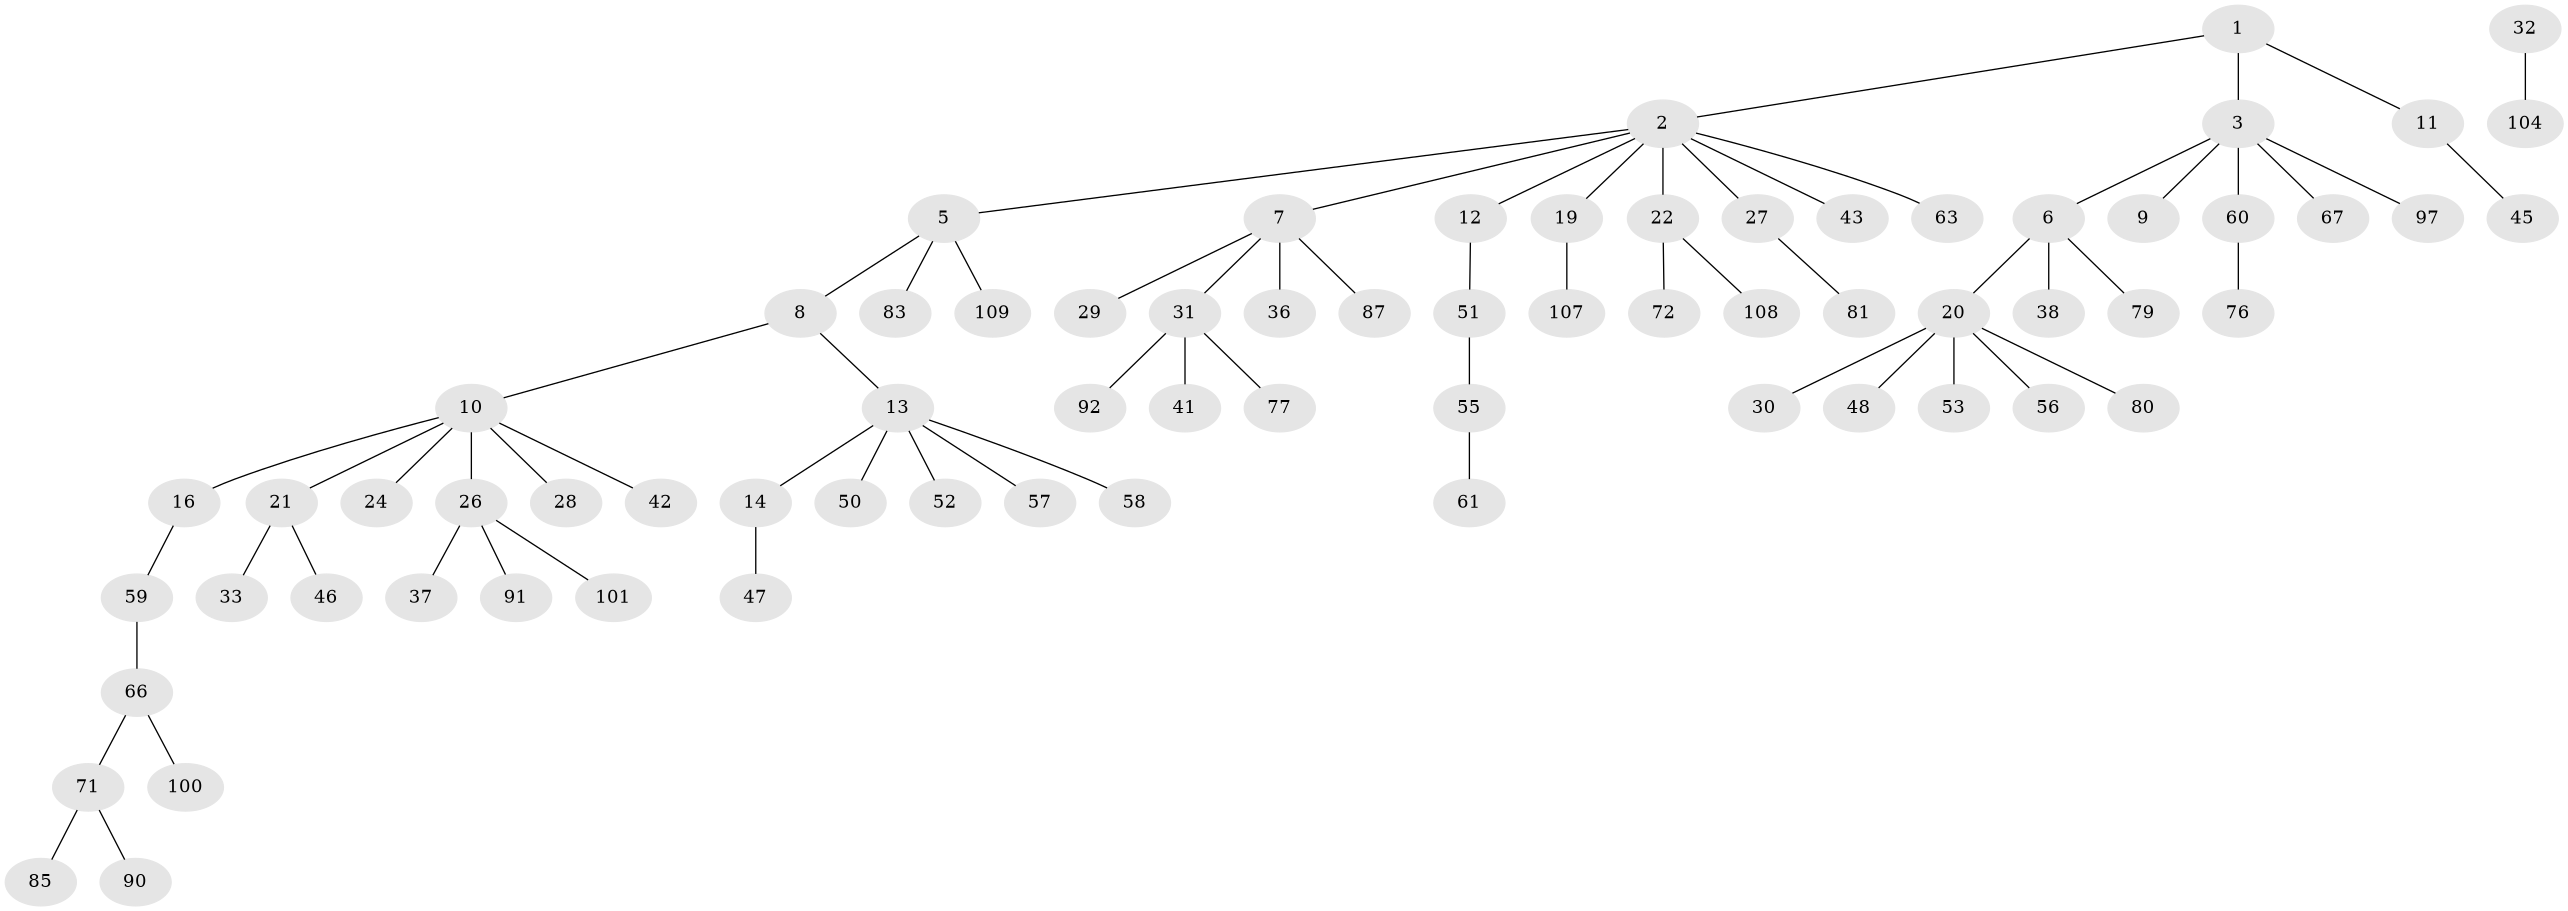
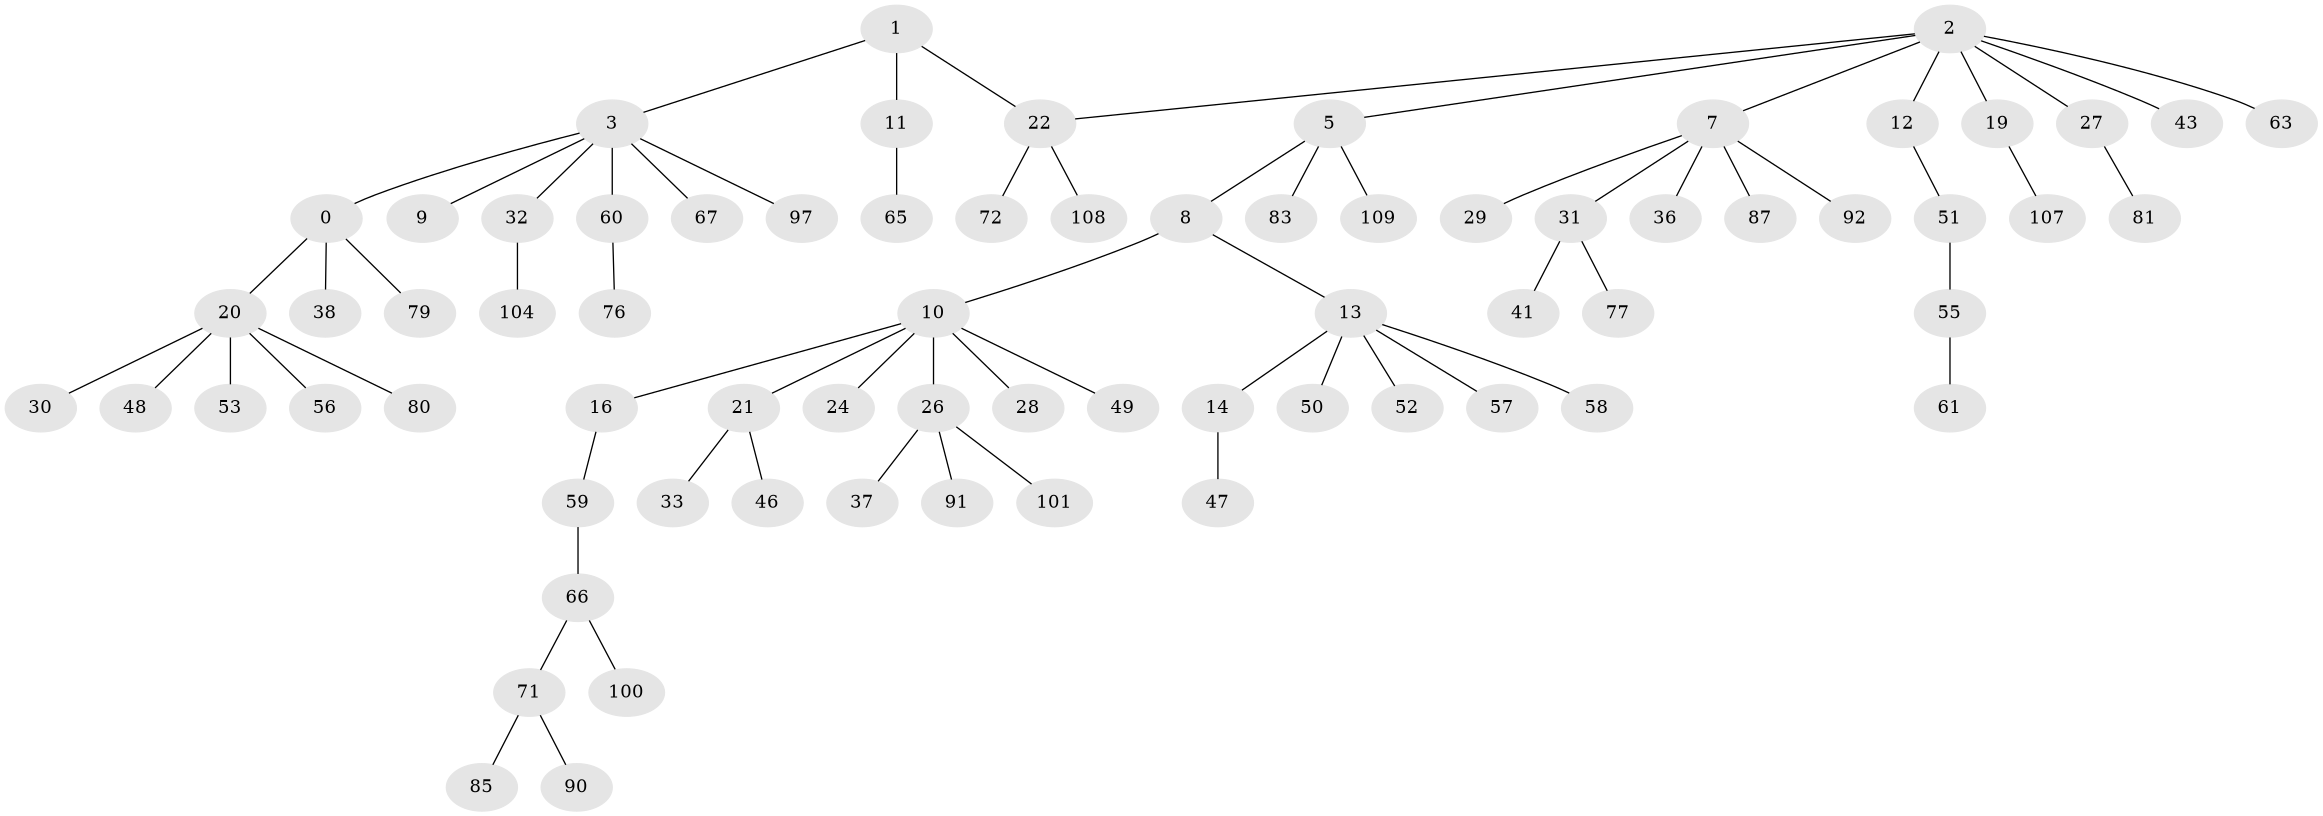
(1951, 76) -> (969, 76)
none -> (565, 171)
(2049, 219) -> (327, 219)
(2523, 219) -> (897, 219)
(1138, 361) -> (1784, 171)
(661, 503) -> (1123, 408)
